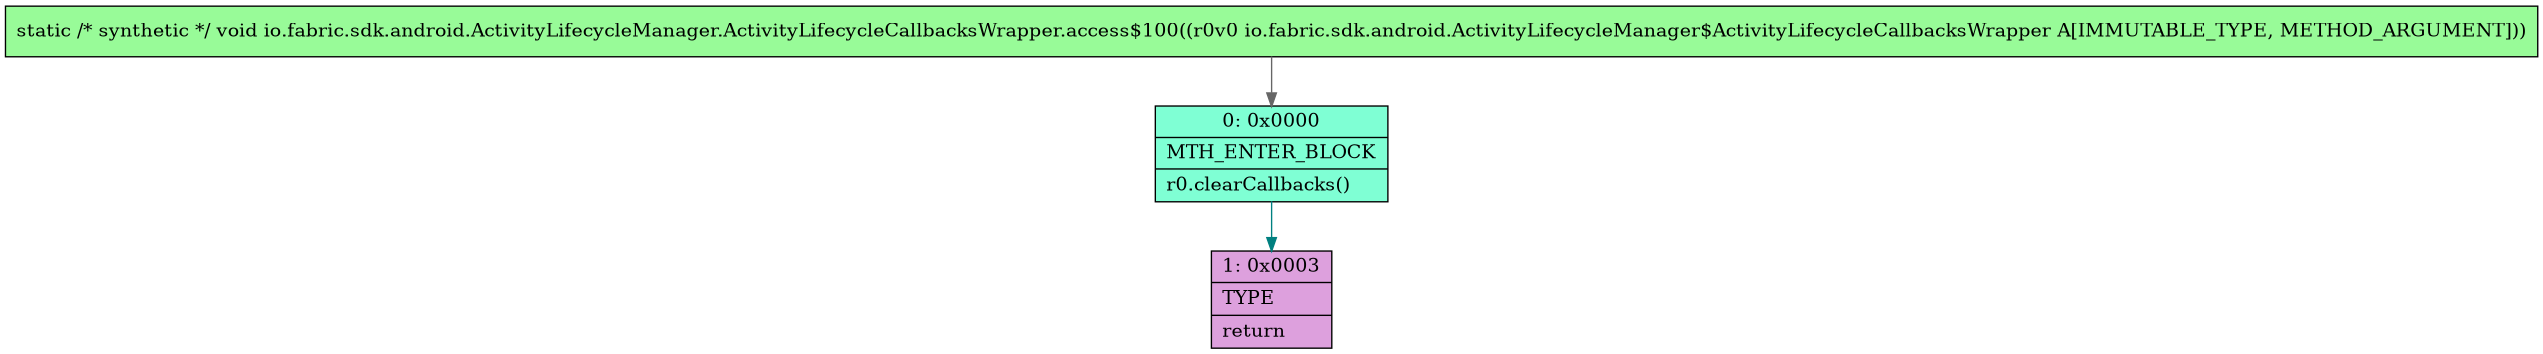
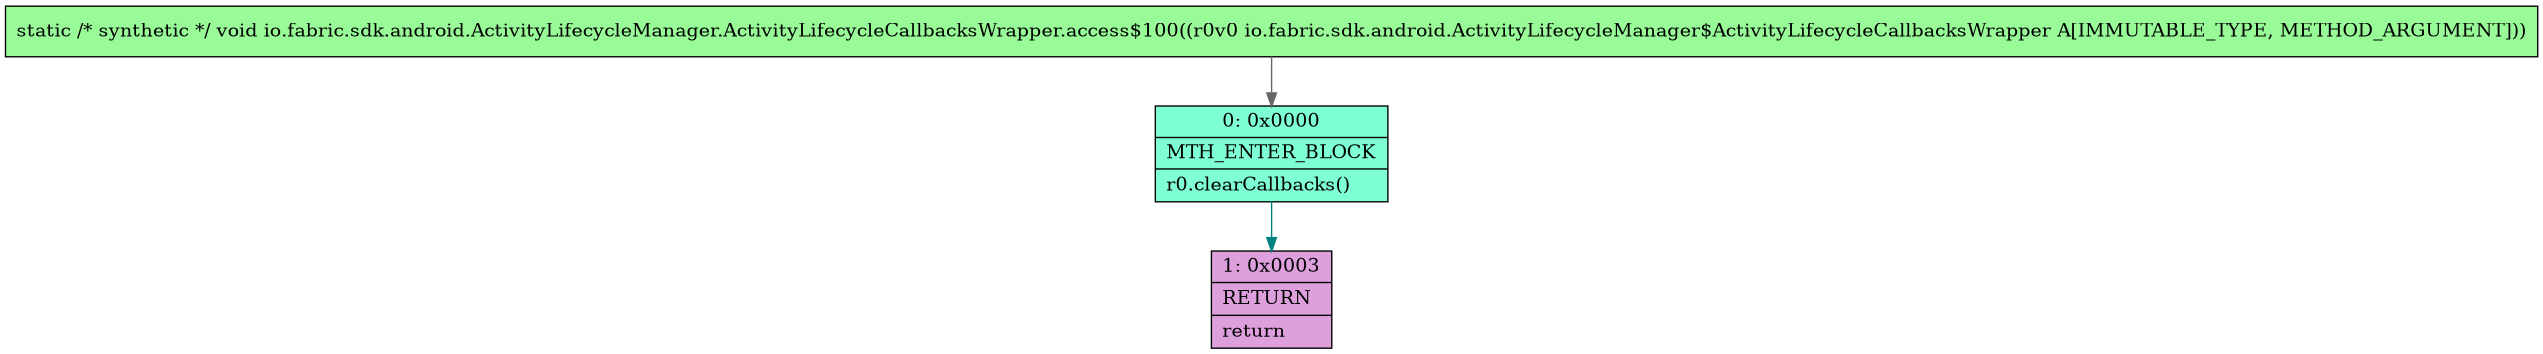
(1249, 298) -> (1267, 298)
